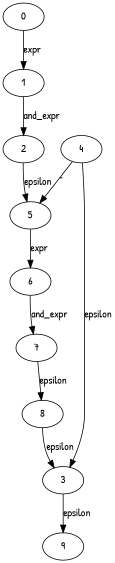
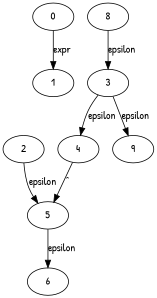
(24, 112) -> none
(39, 249) -> (62, 249)
(84, 312) -> (88, 110)
(37, 348) -> none
